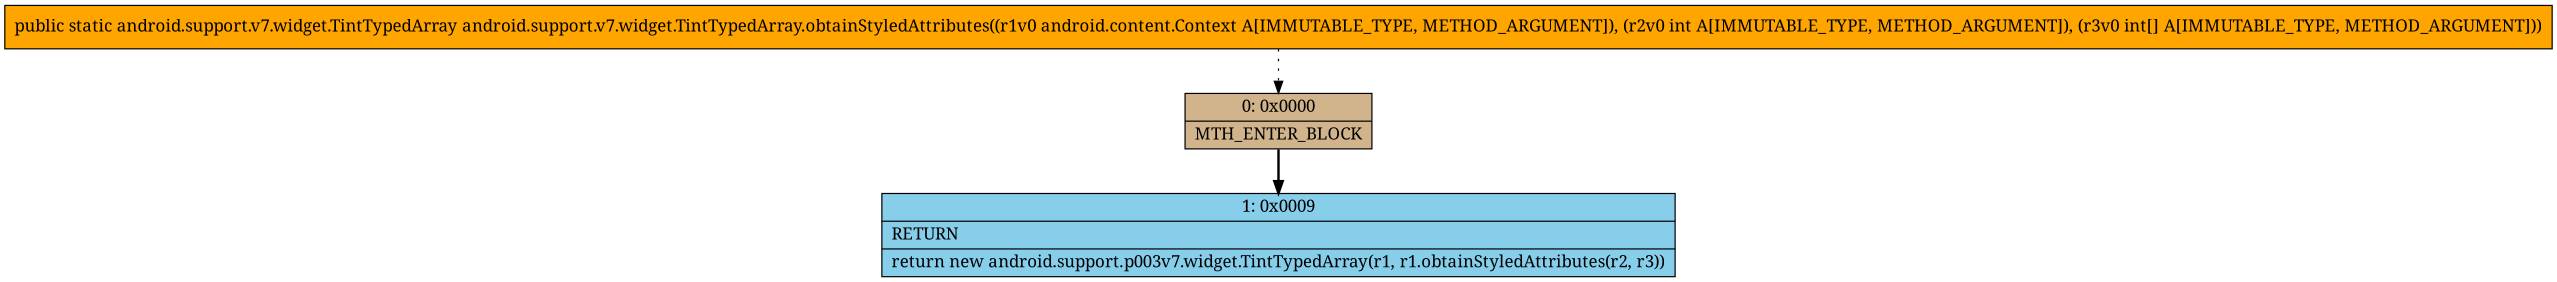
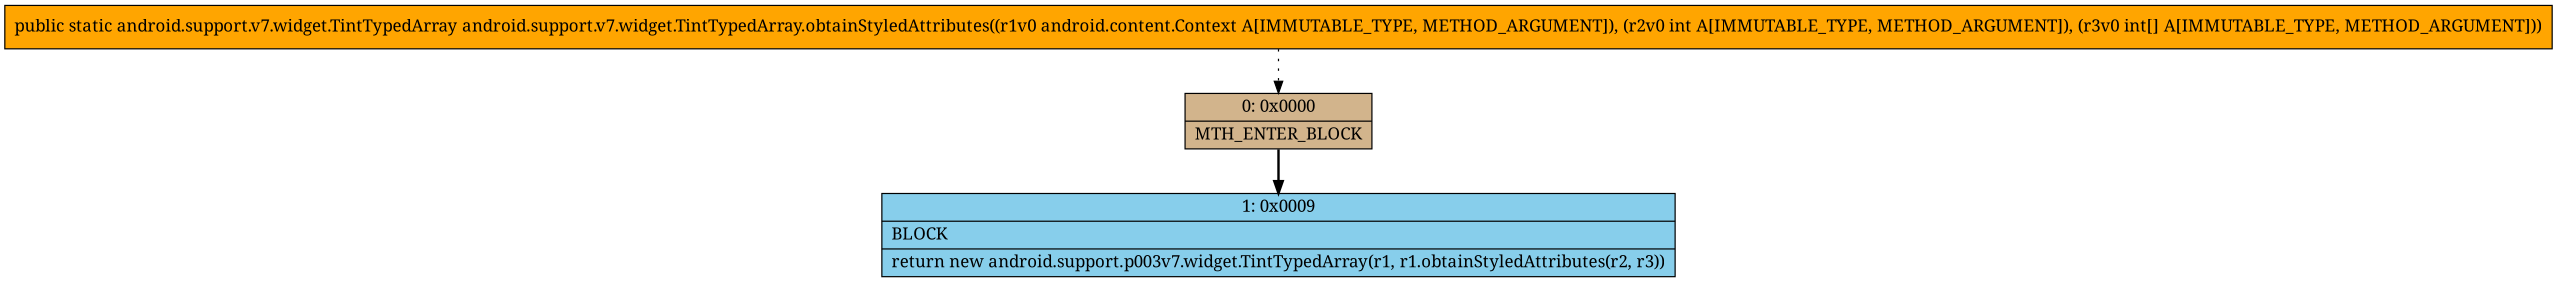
(925, 234) -> (920, 234)
